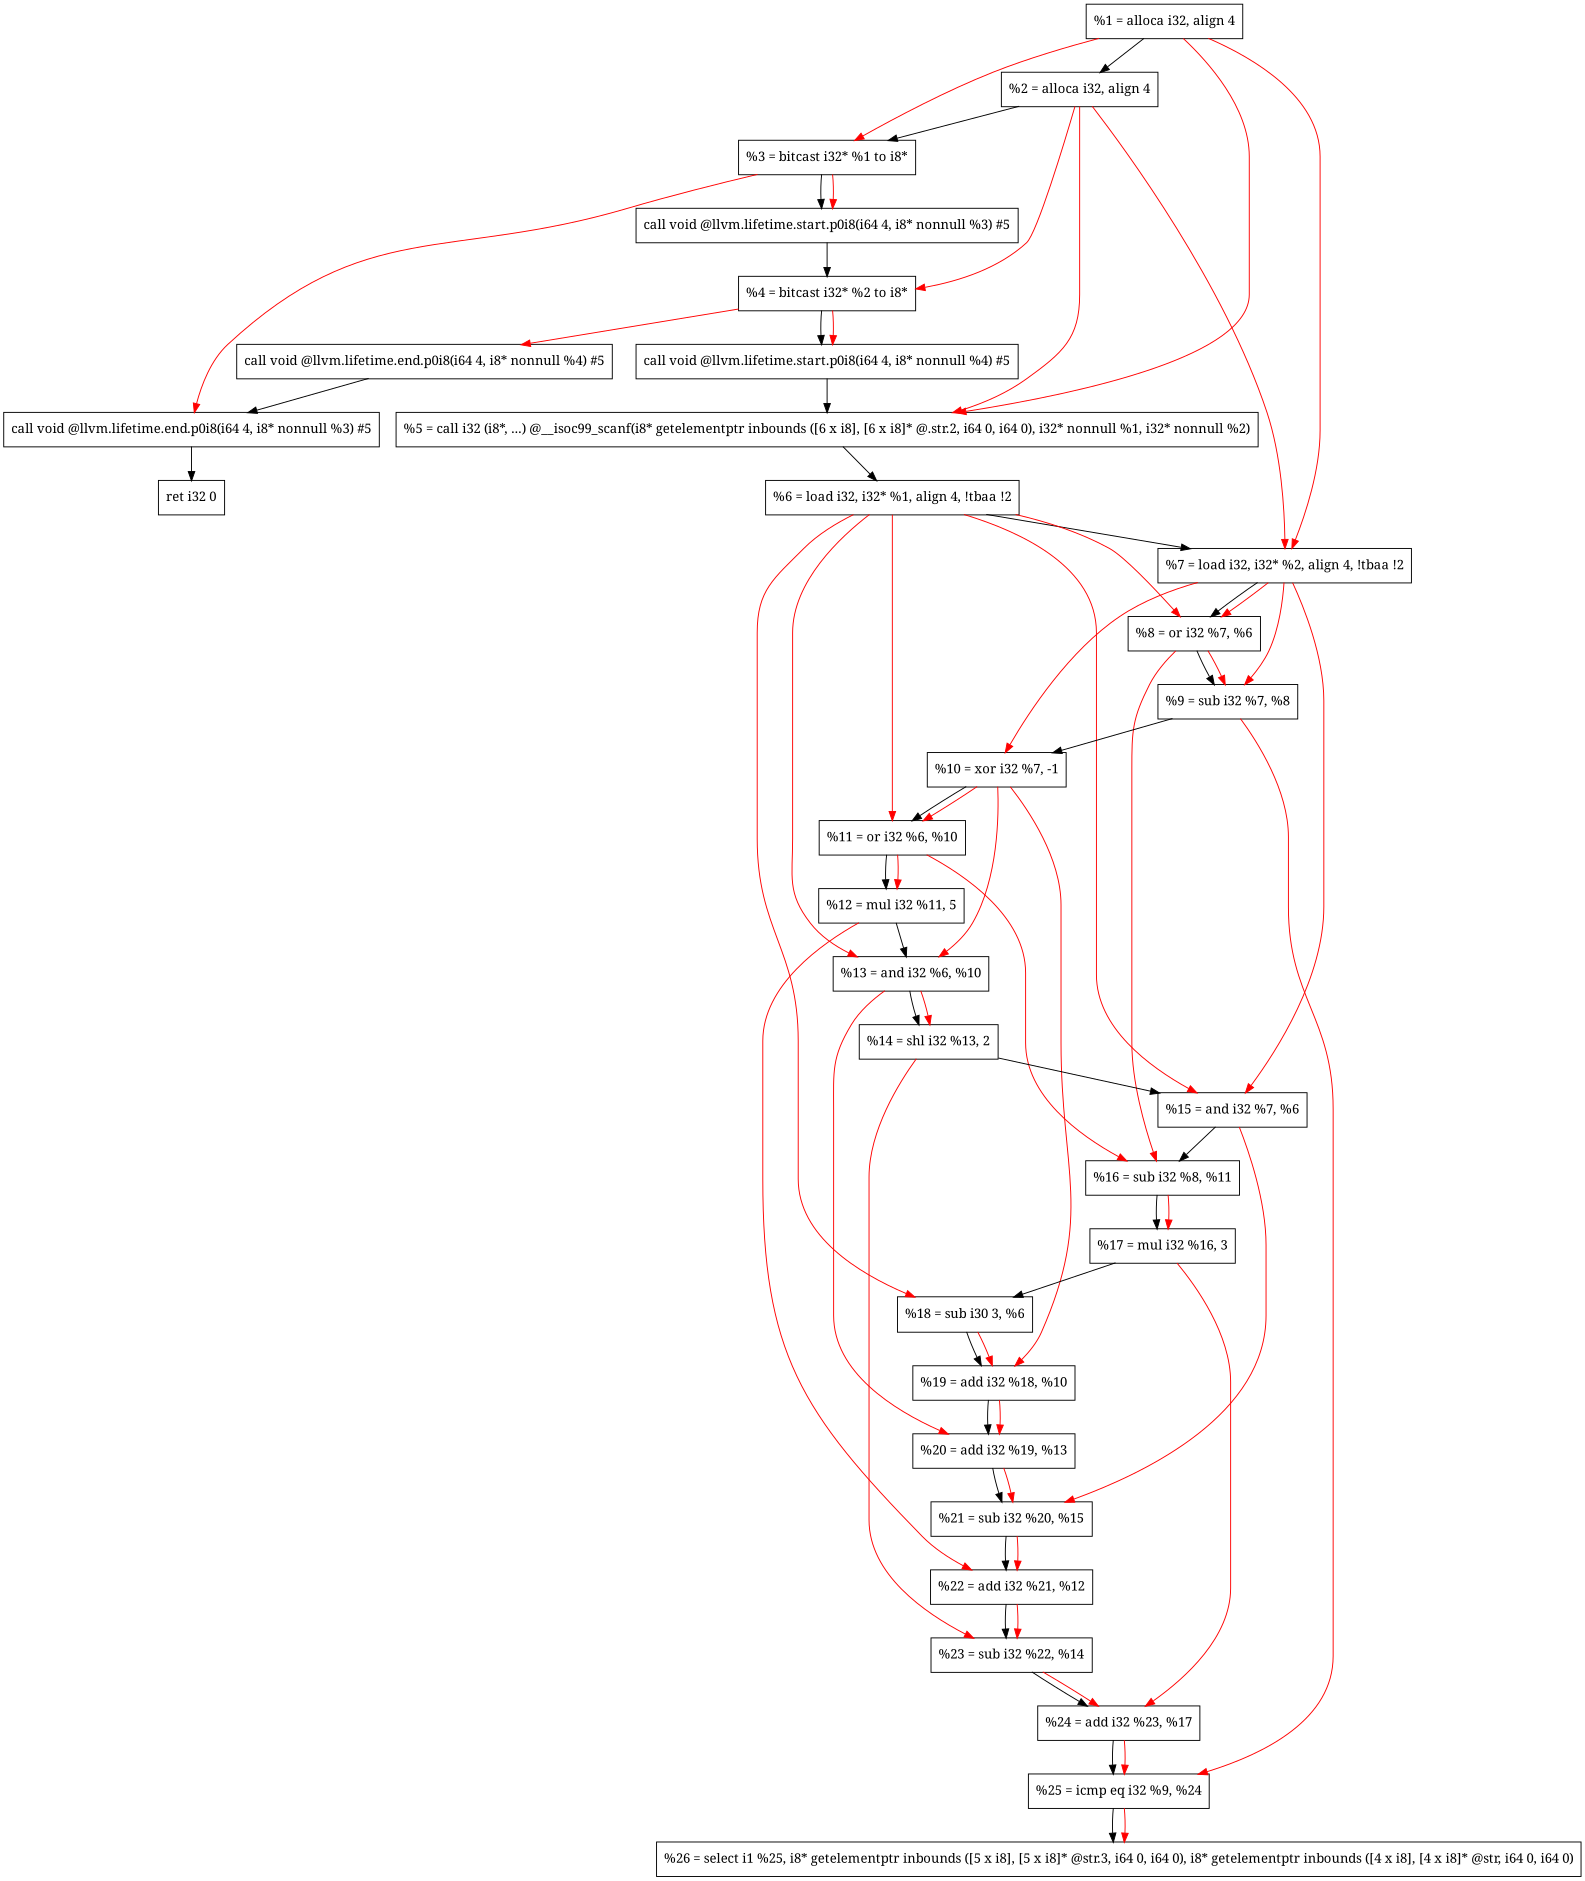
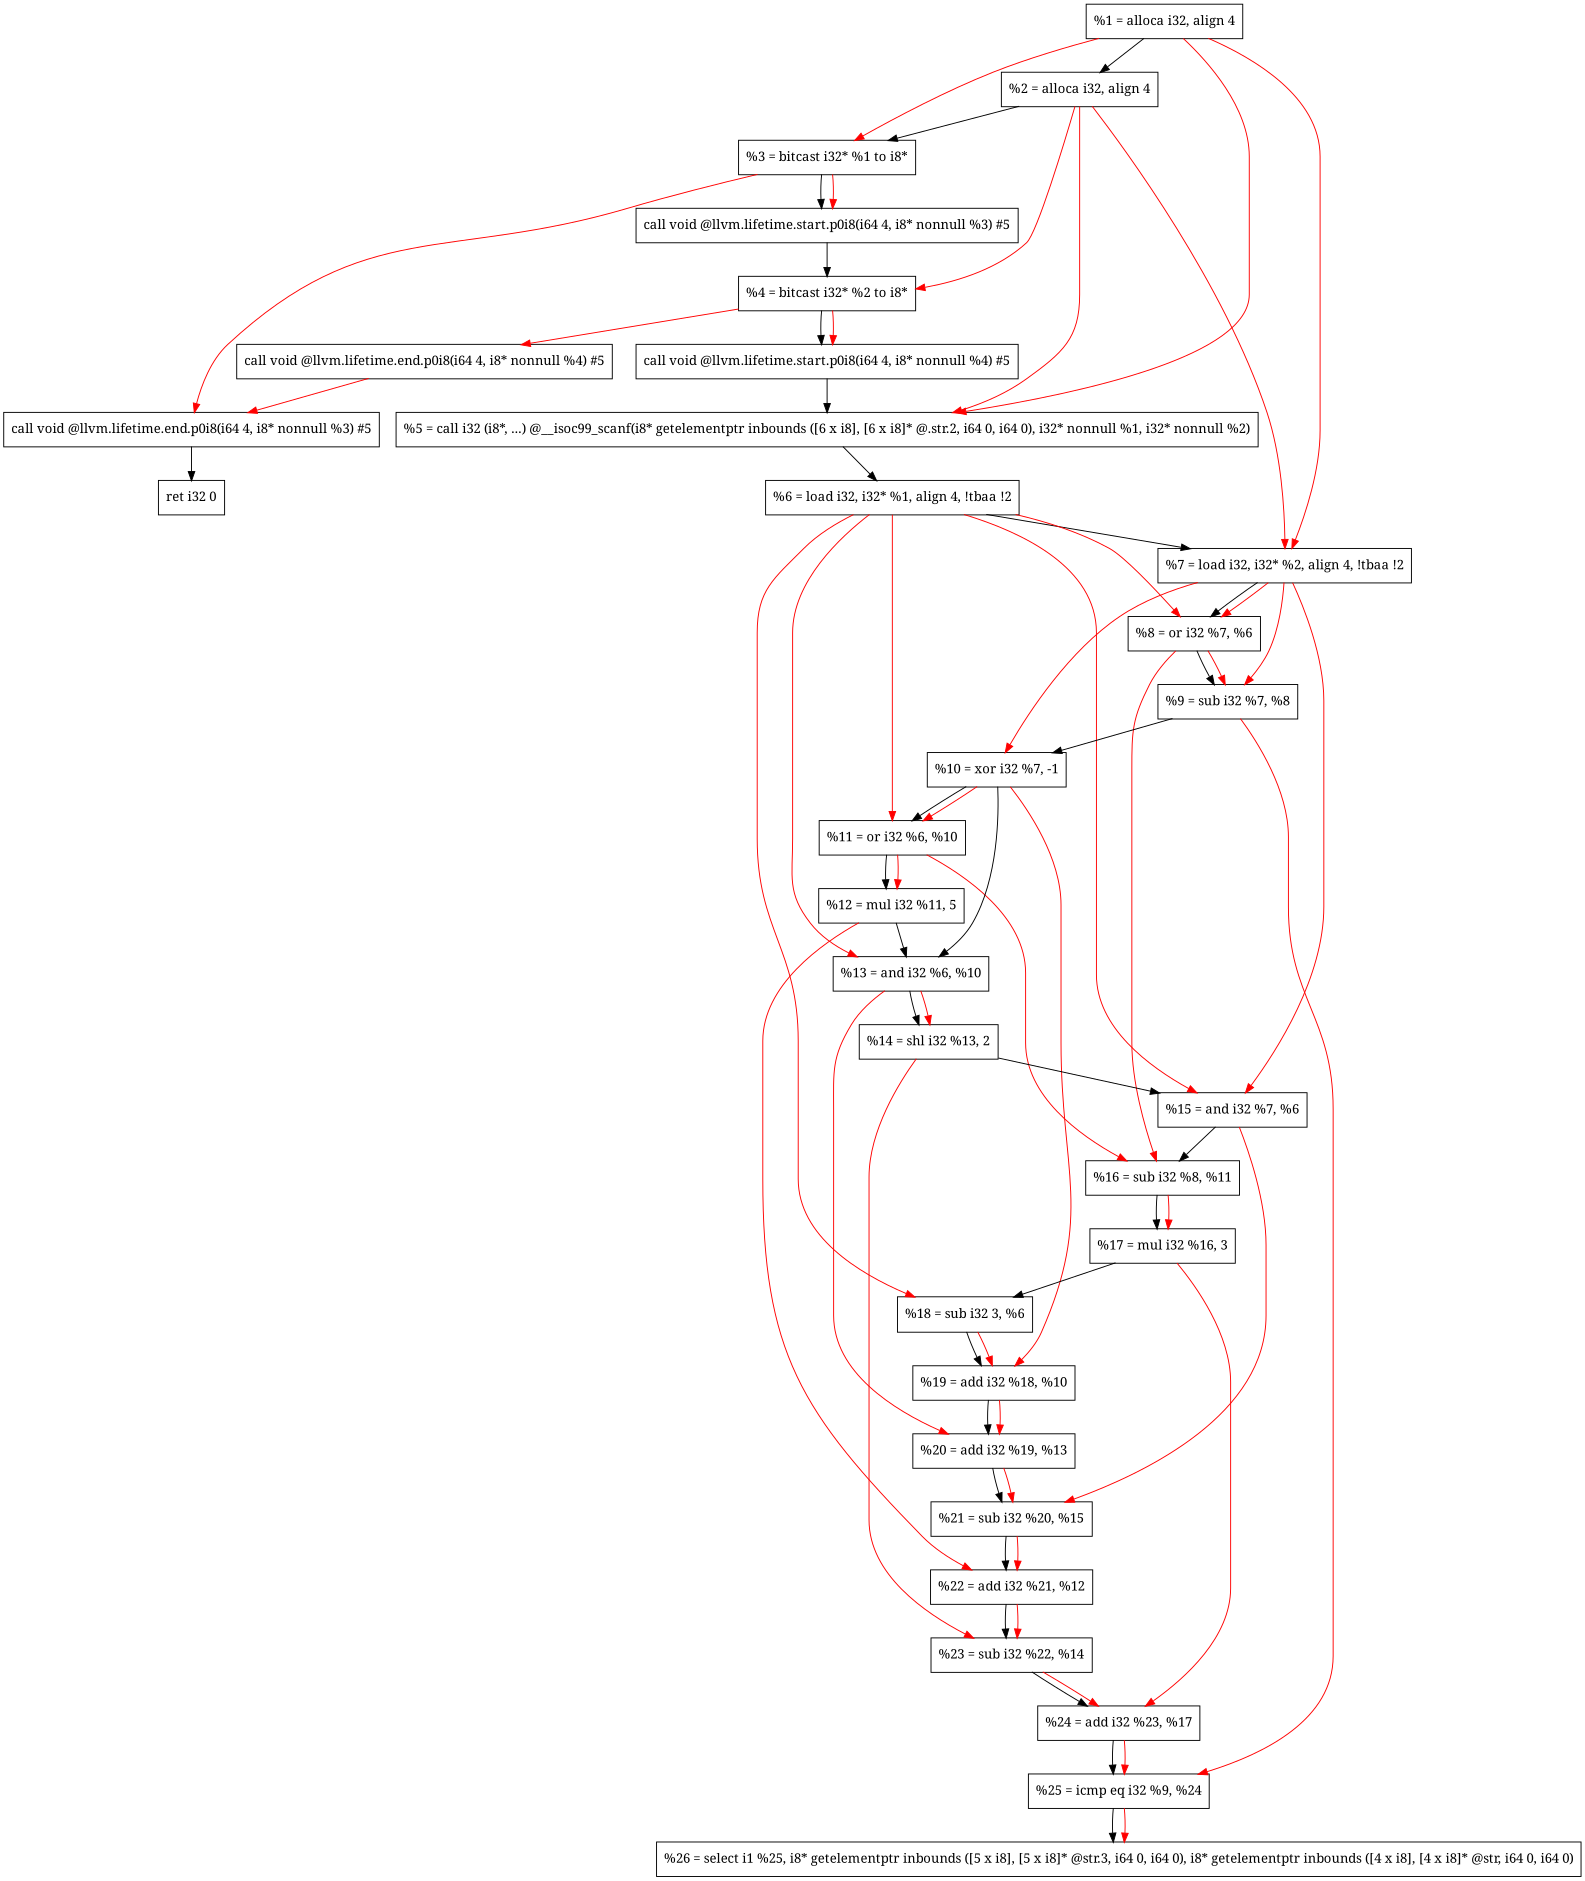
(313, 394) -> (313, 394)
(990, 876) -> (990, 876)
(965, 1315) -> (965, 1315)
